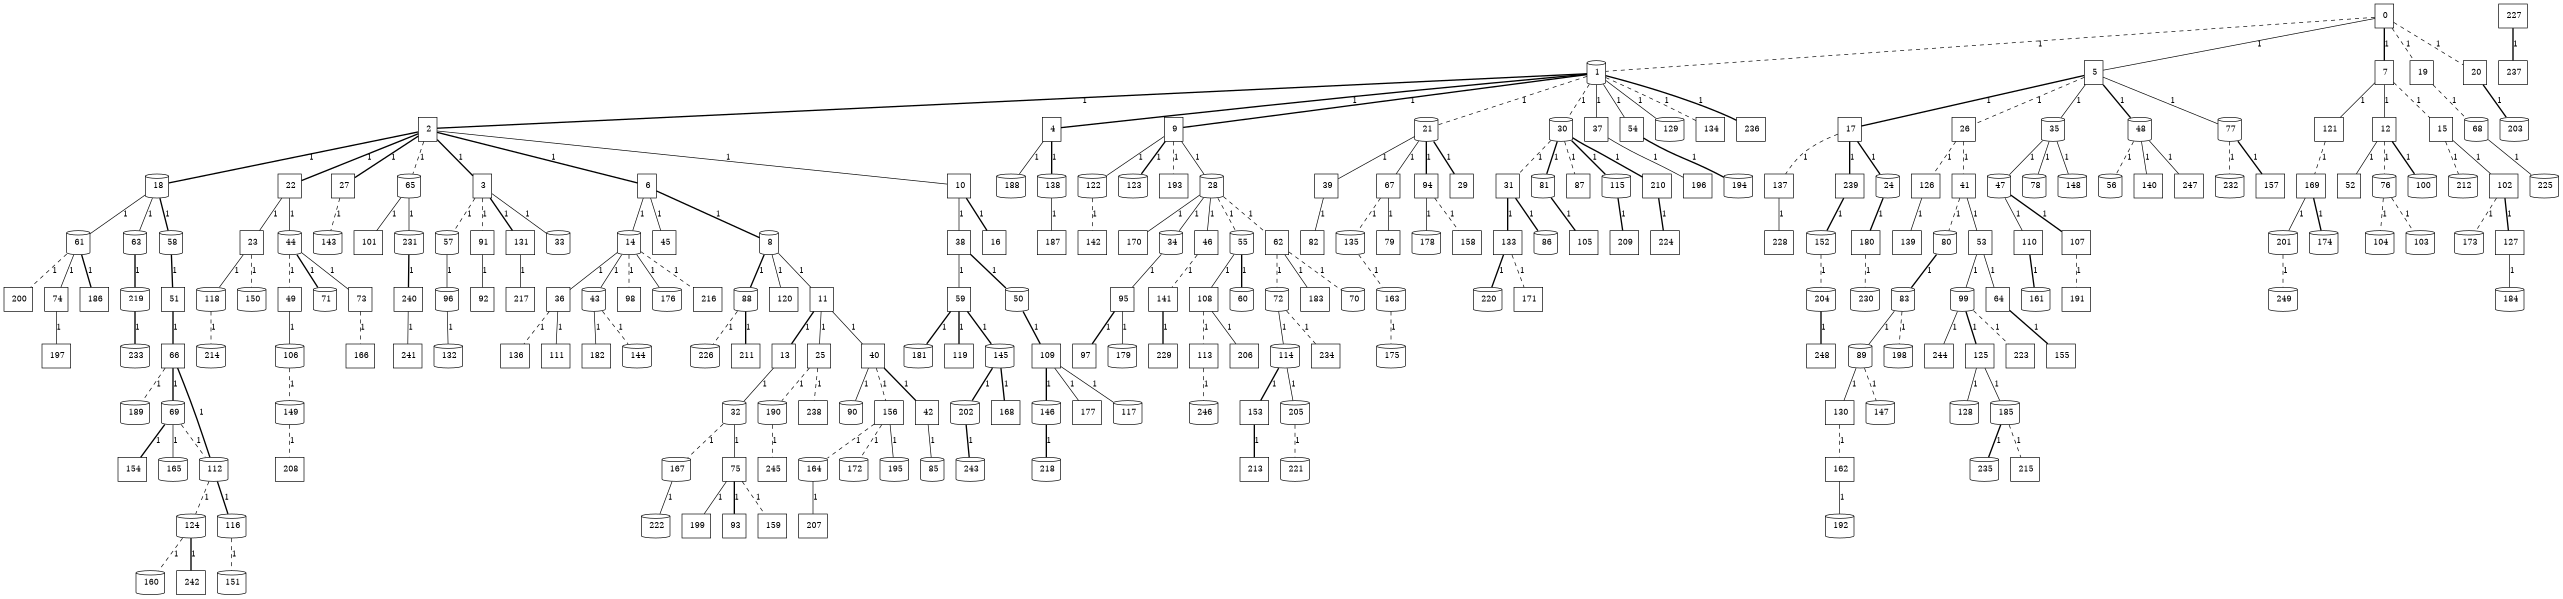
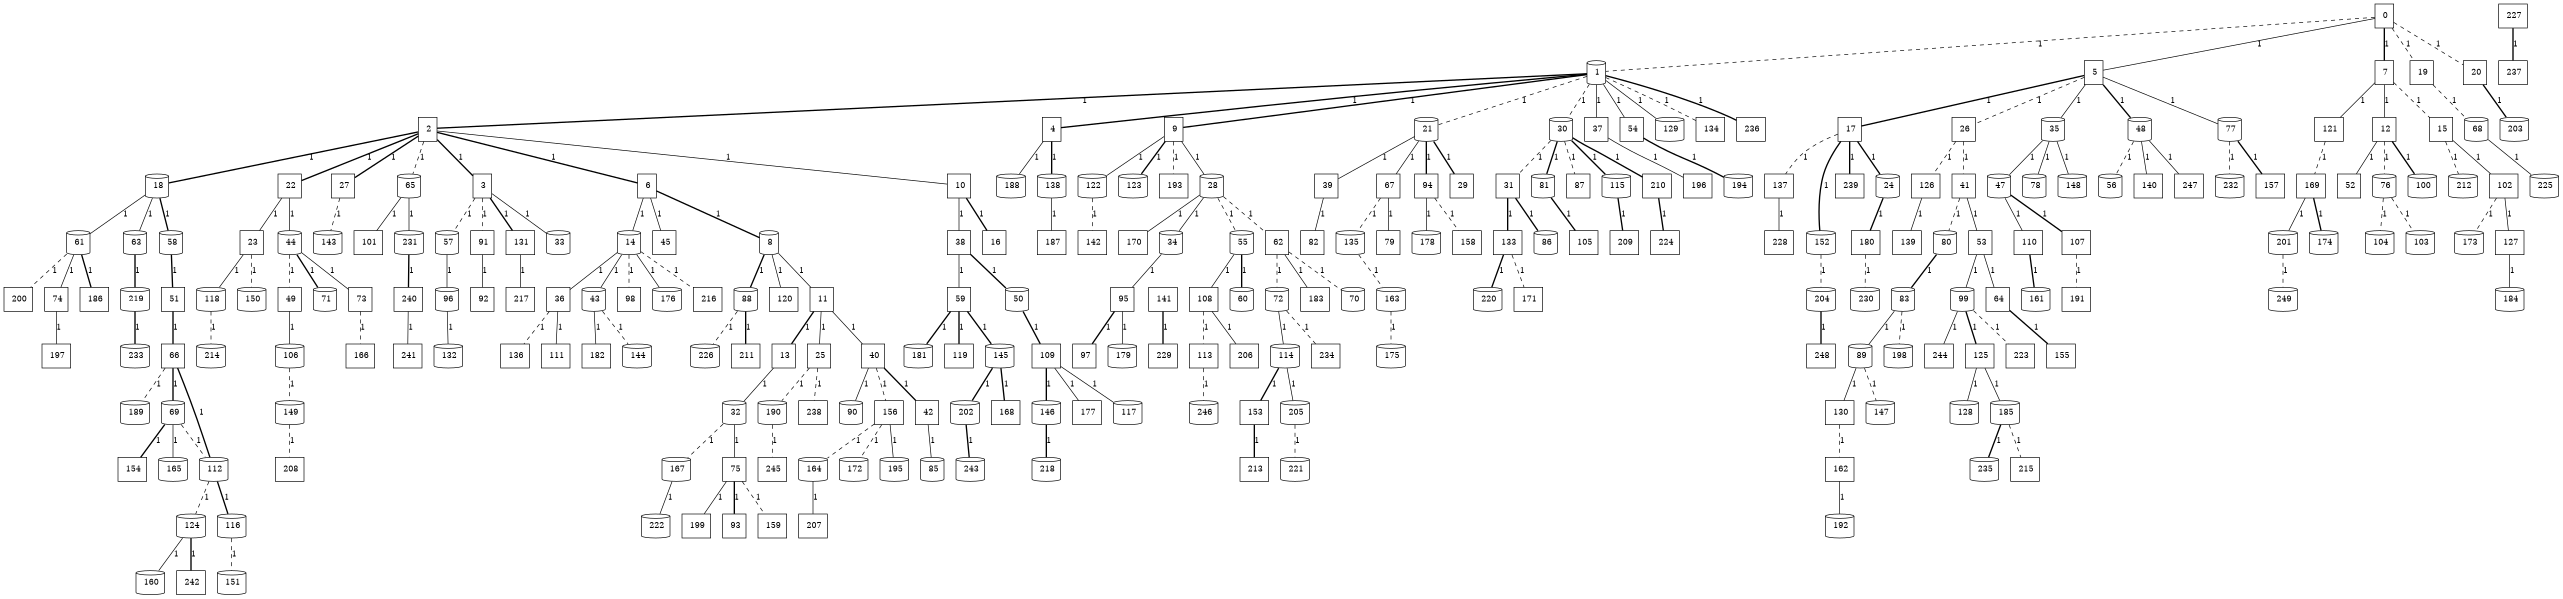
(1835, 214) -> (1821, 184)
(2507, 214) -> (2507, 214)
(1206, 243) -> none
(171, 554) -> (171, 554)
